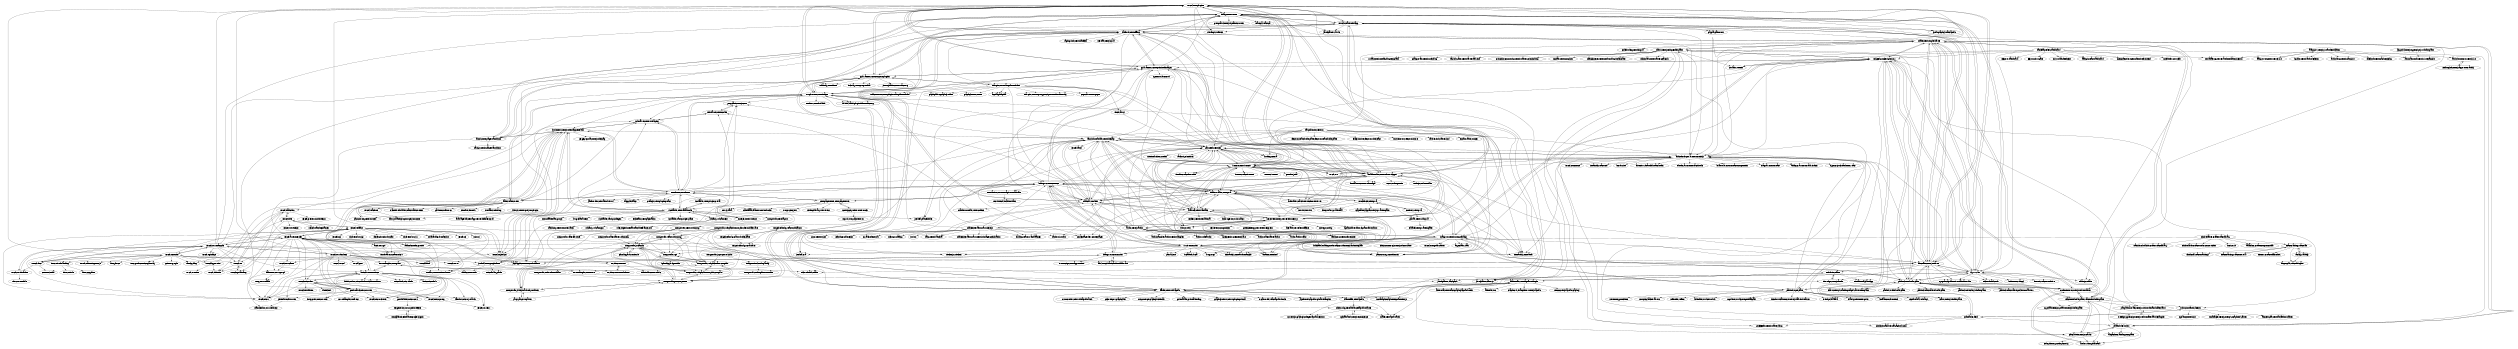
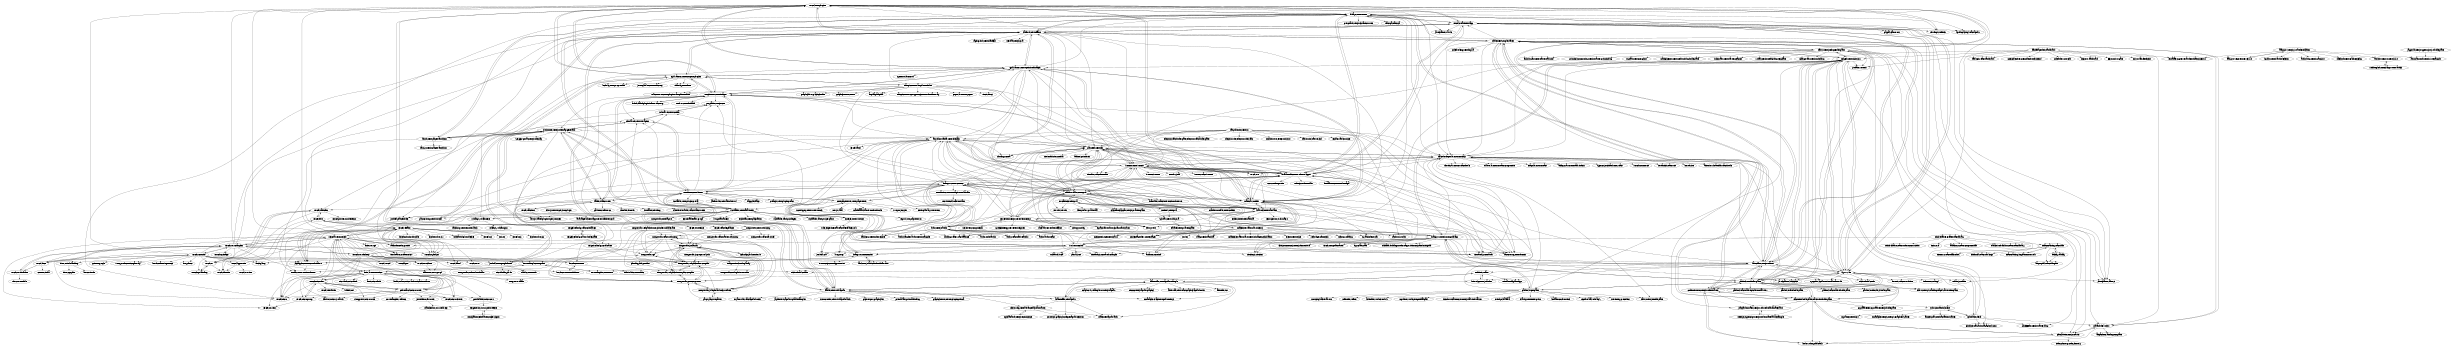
(1884, 59) -> (1851, 59)
(1161, 132) -> (1037, 124)
(497, 200) -> (529, 177)
(1180, 214) -> (1317, 208)
(818, 237) -> (1293, 237)
(2233, 255) -> (2021, 255)
(1151, 299) -> none
